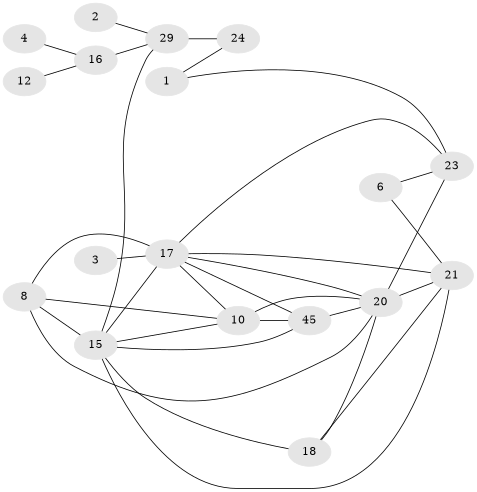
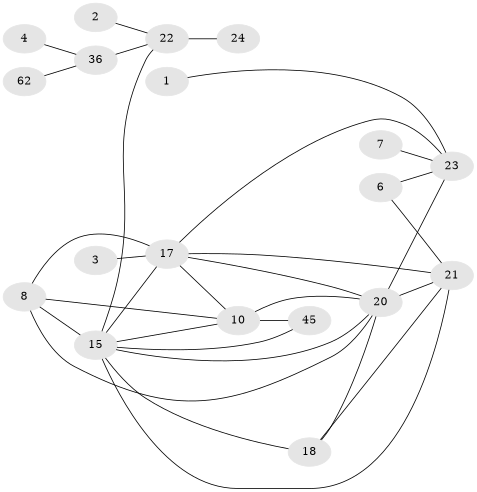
(167, 39) -> (167, 39)
(96, 60) -> (96, 60)
(203, 60) -> none
(25, 82) -> (25, 82)
none -> (381, 145)
(238, 287) -> none
(345, 312) -> (248, 360)
